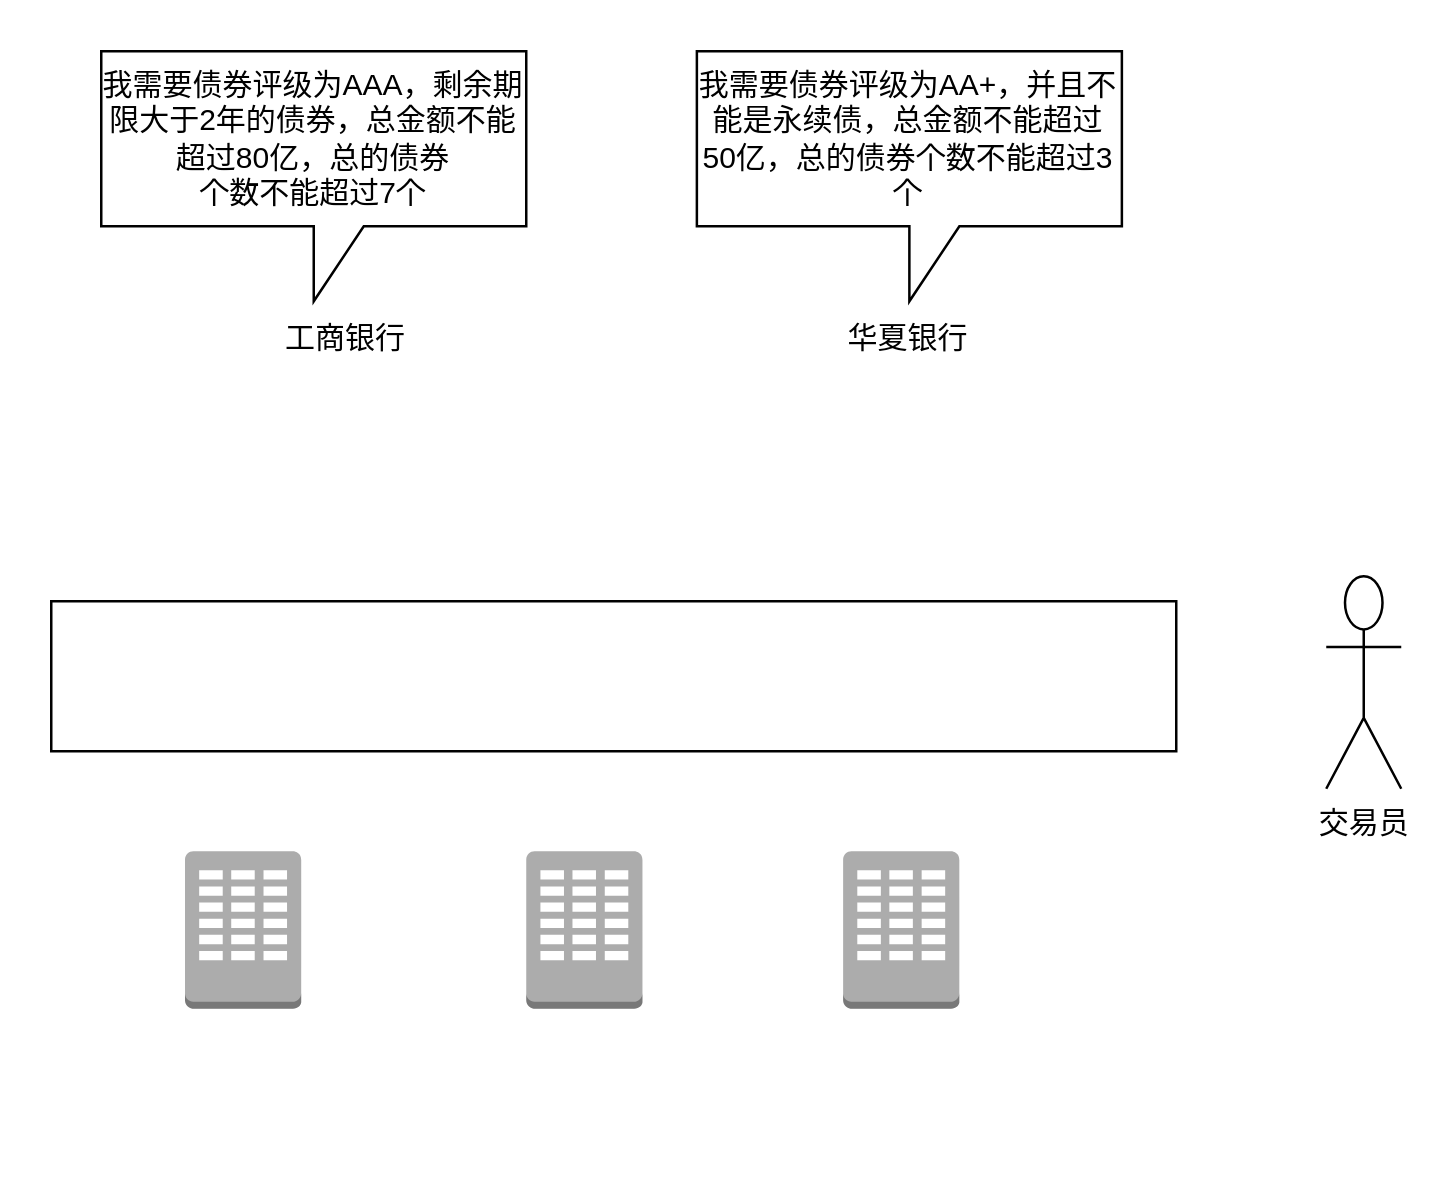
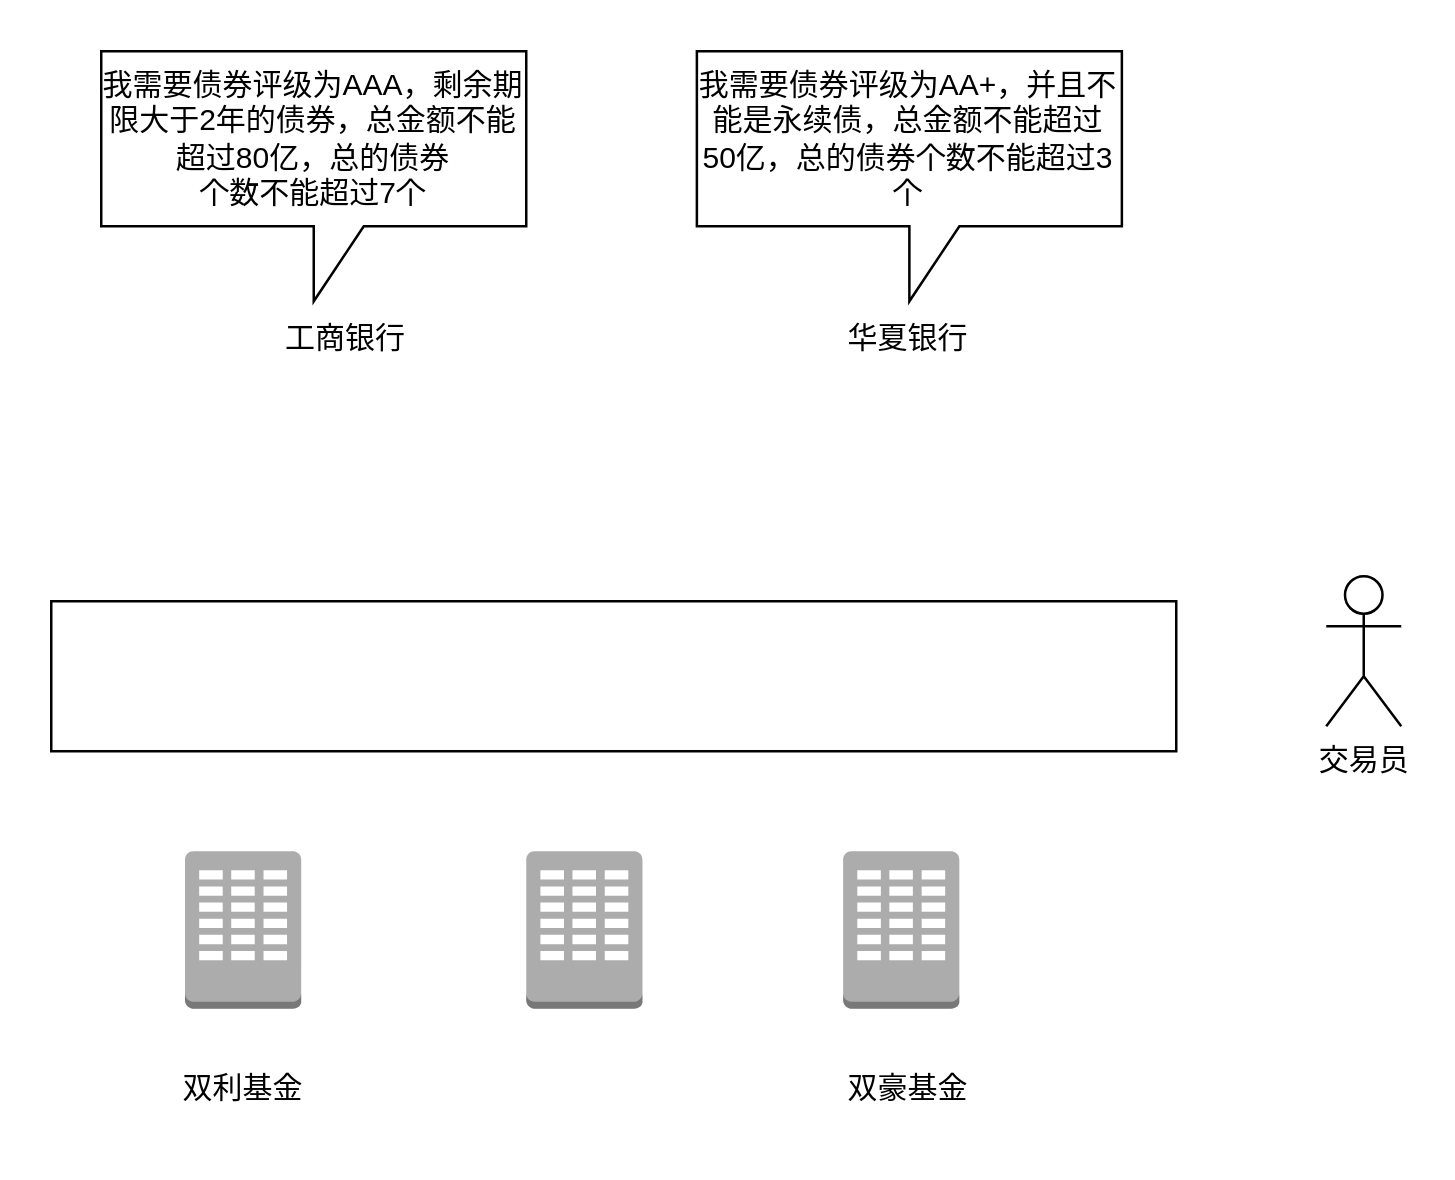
(1364, 683) -> (1364, 651)
none -> (243, 1089)
none -> (909, 1089)
